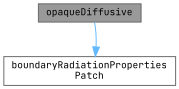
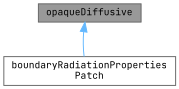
(96, 34) -> (83, 44)
